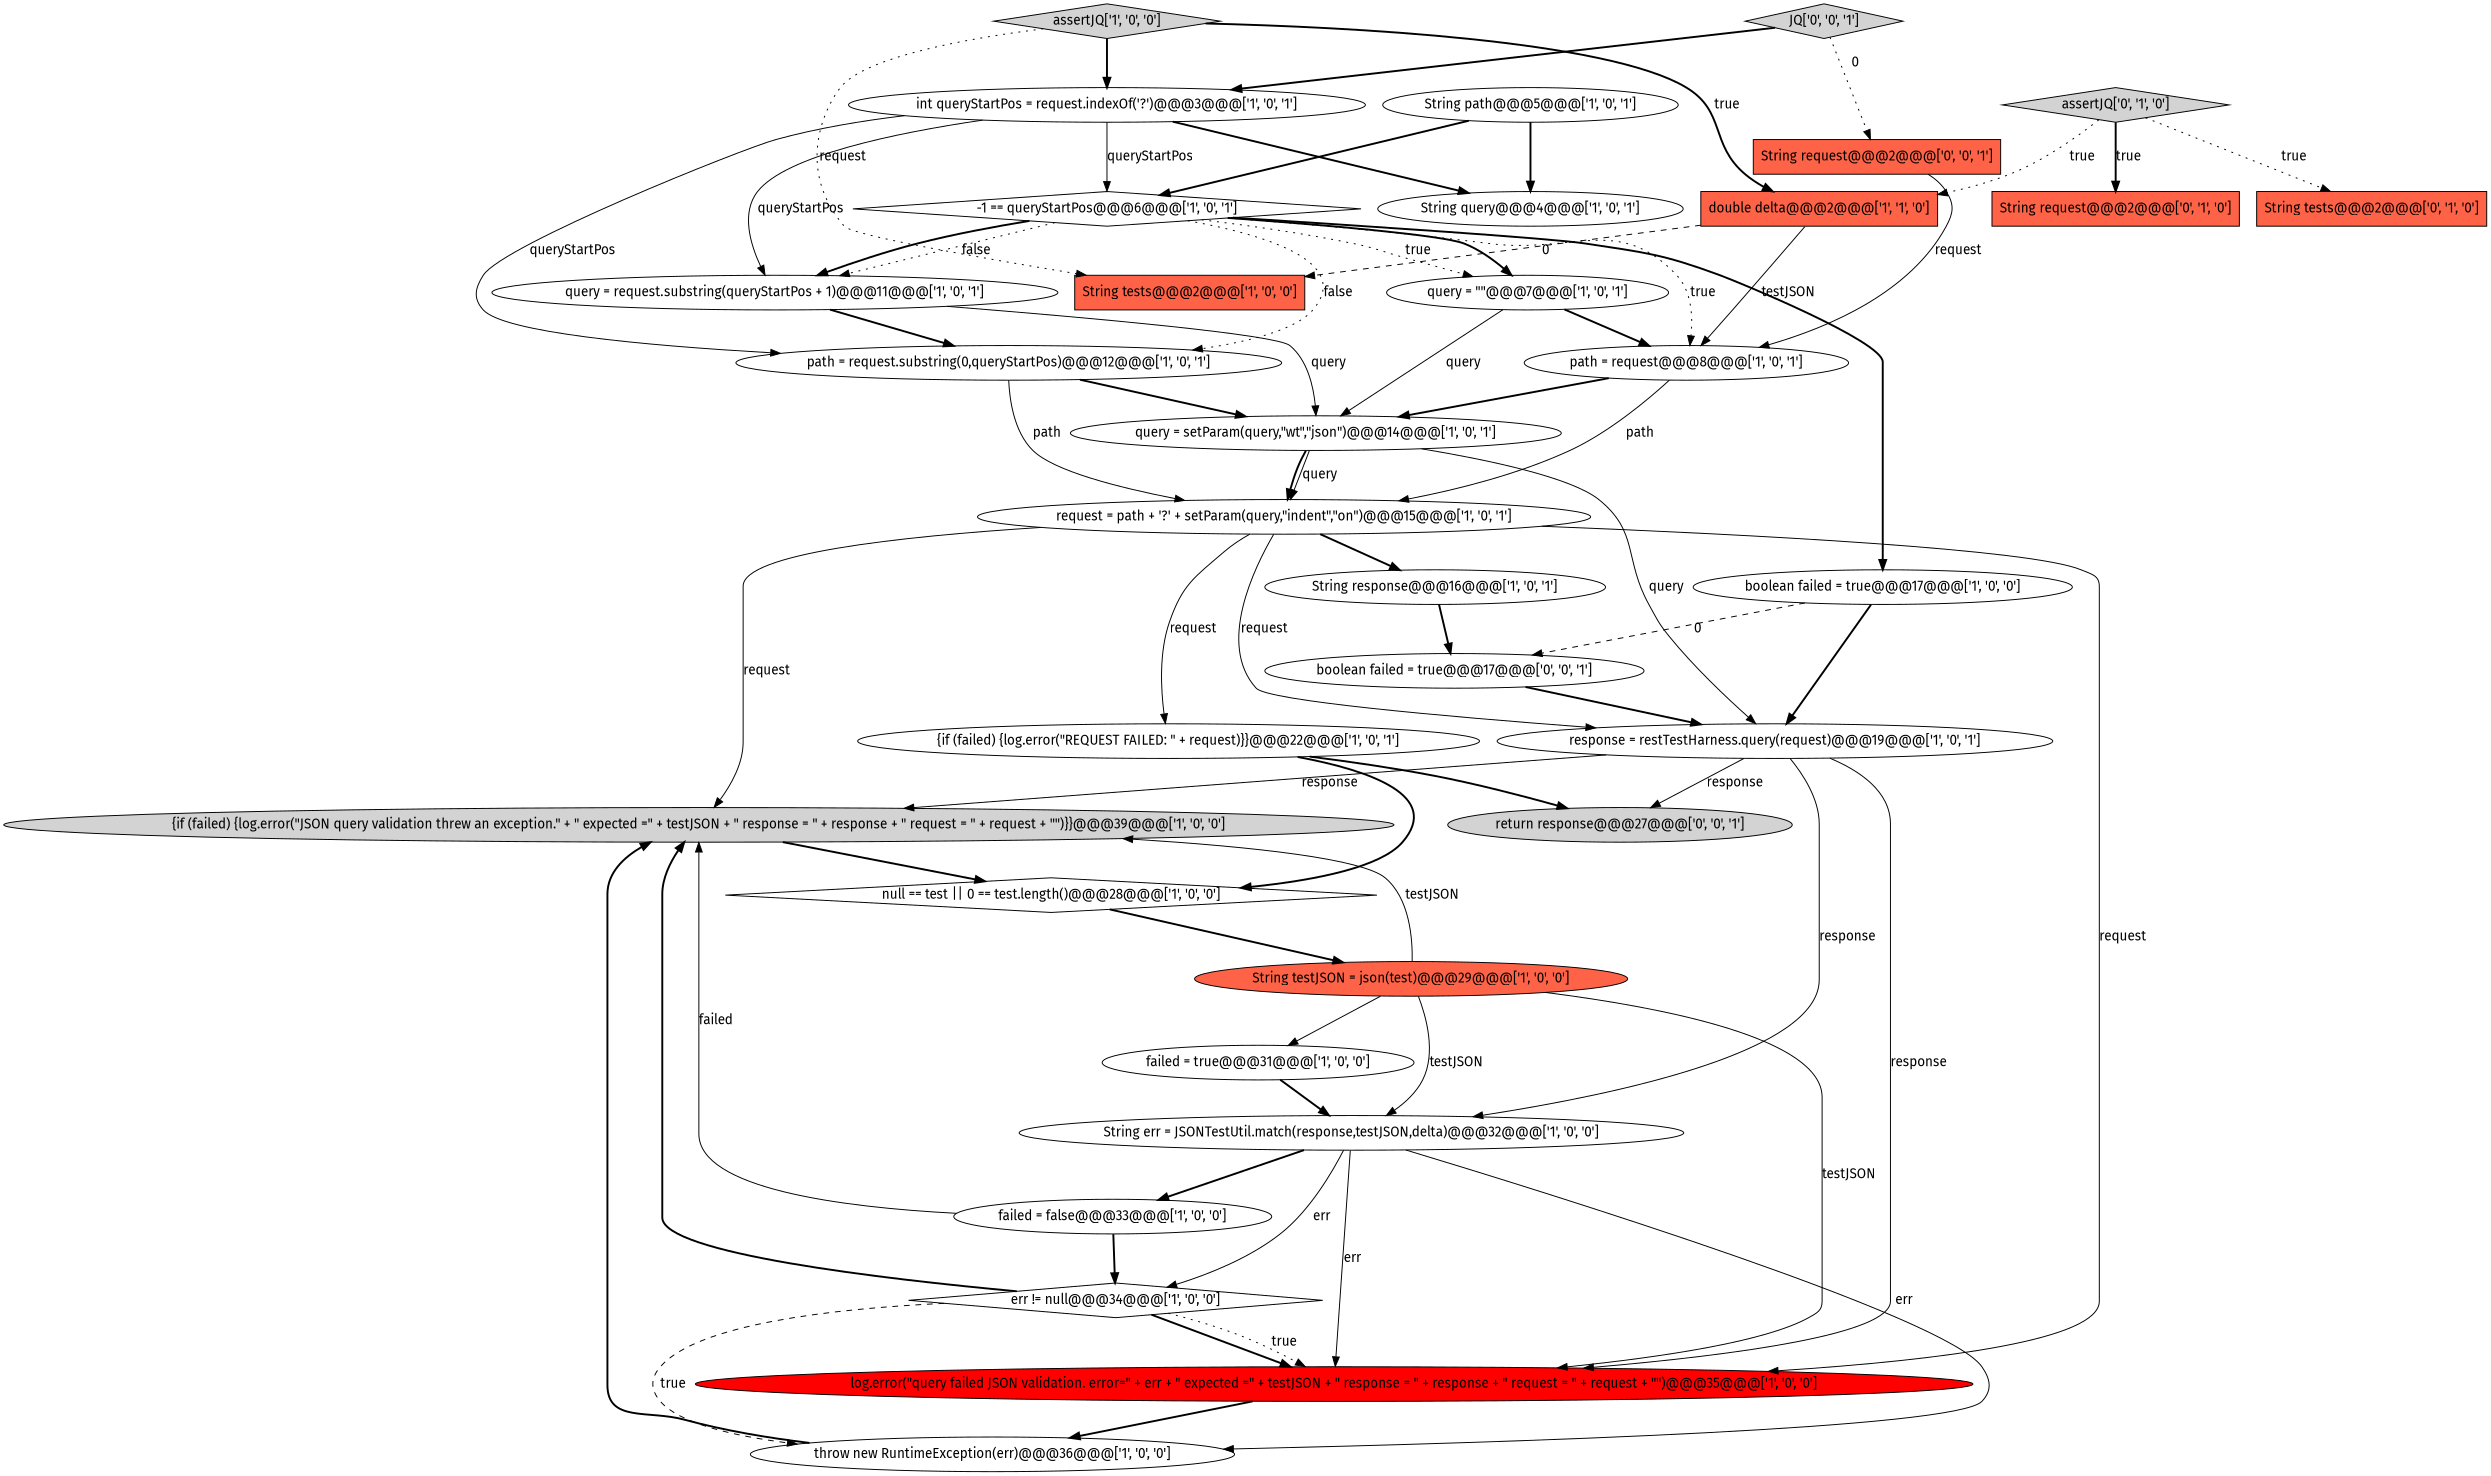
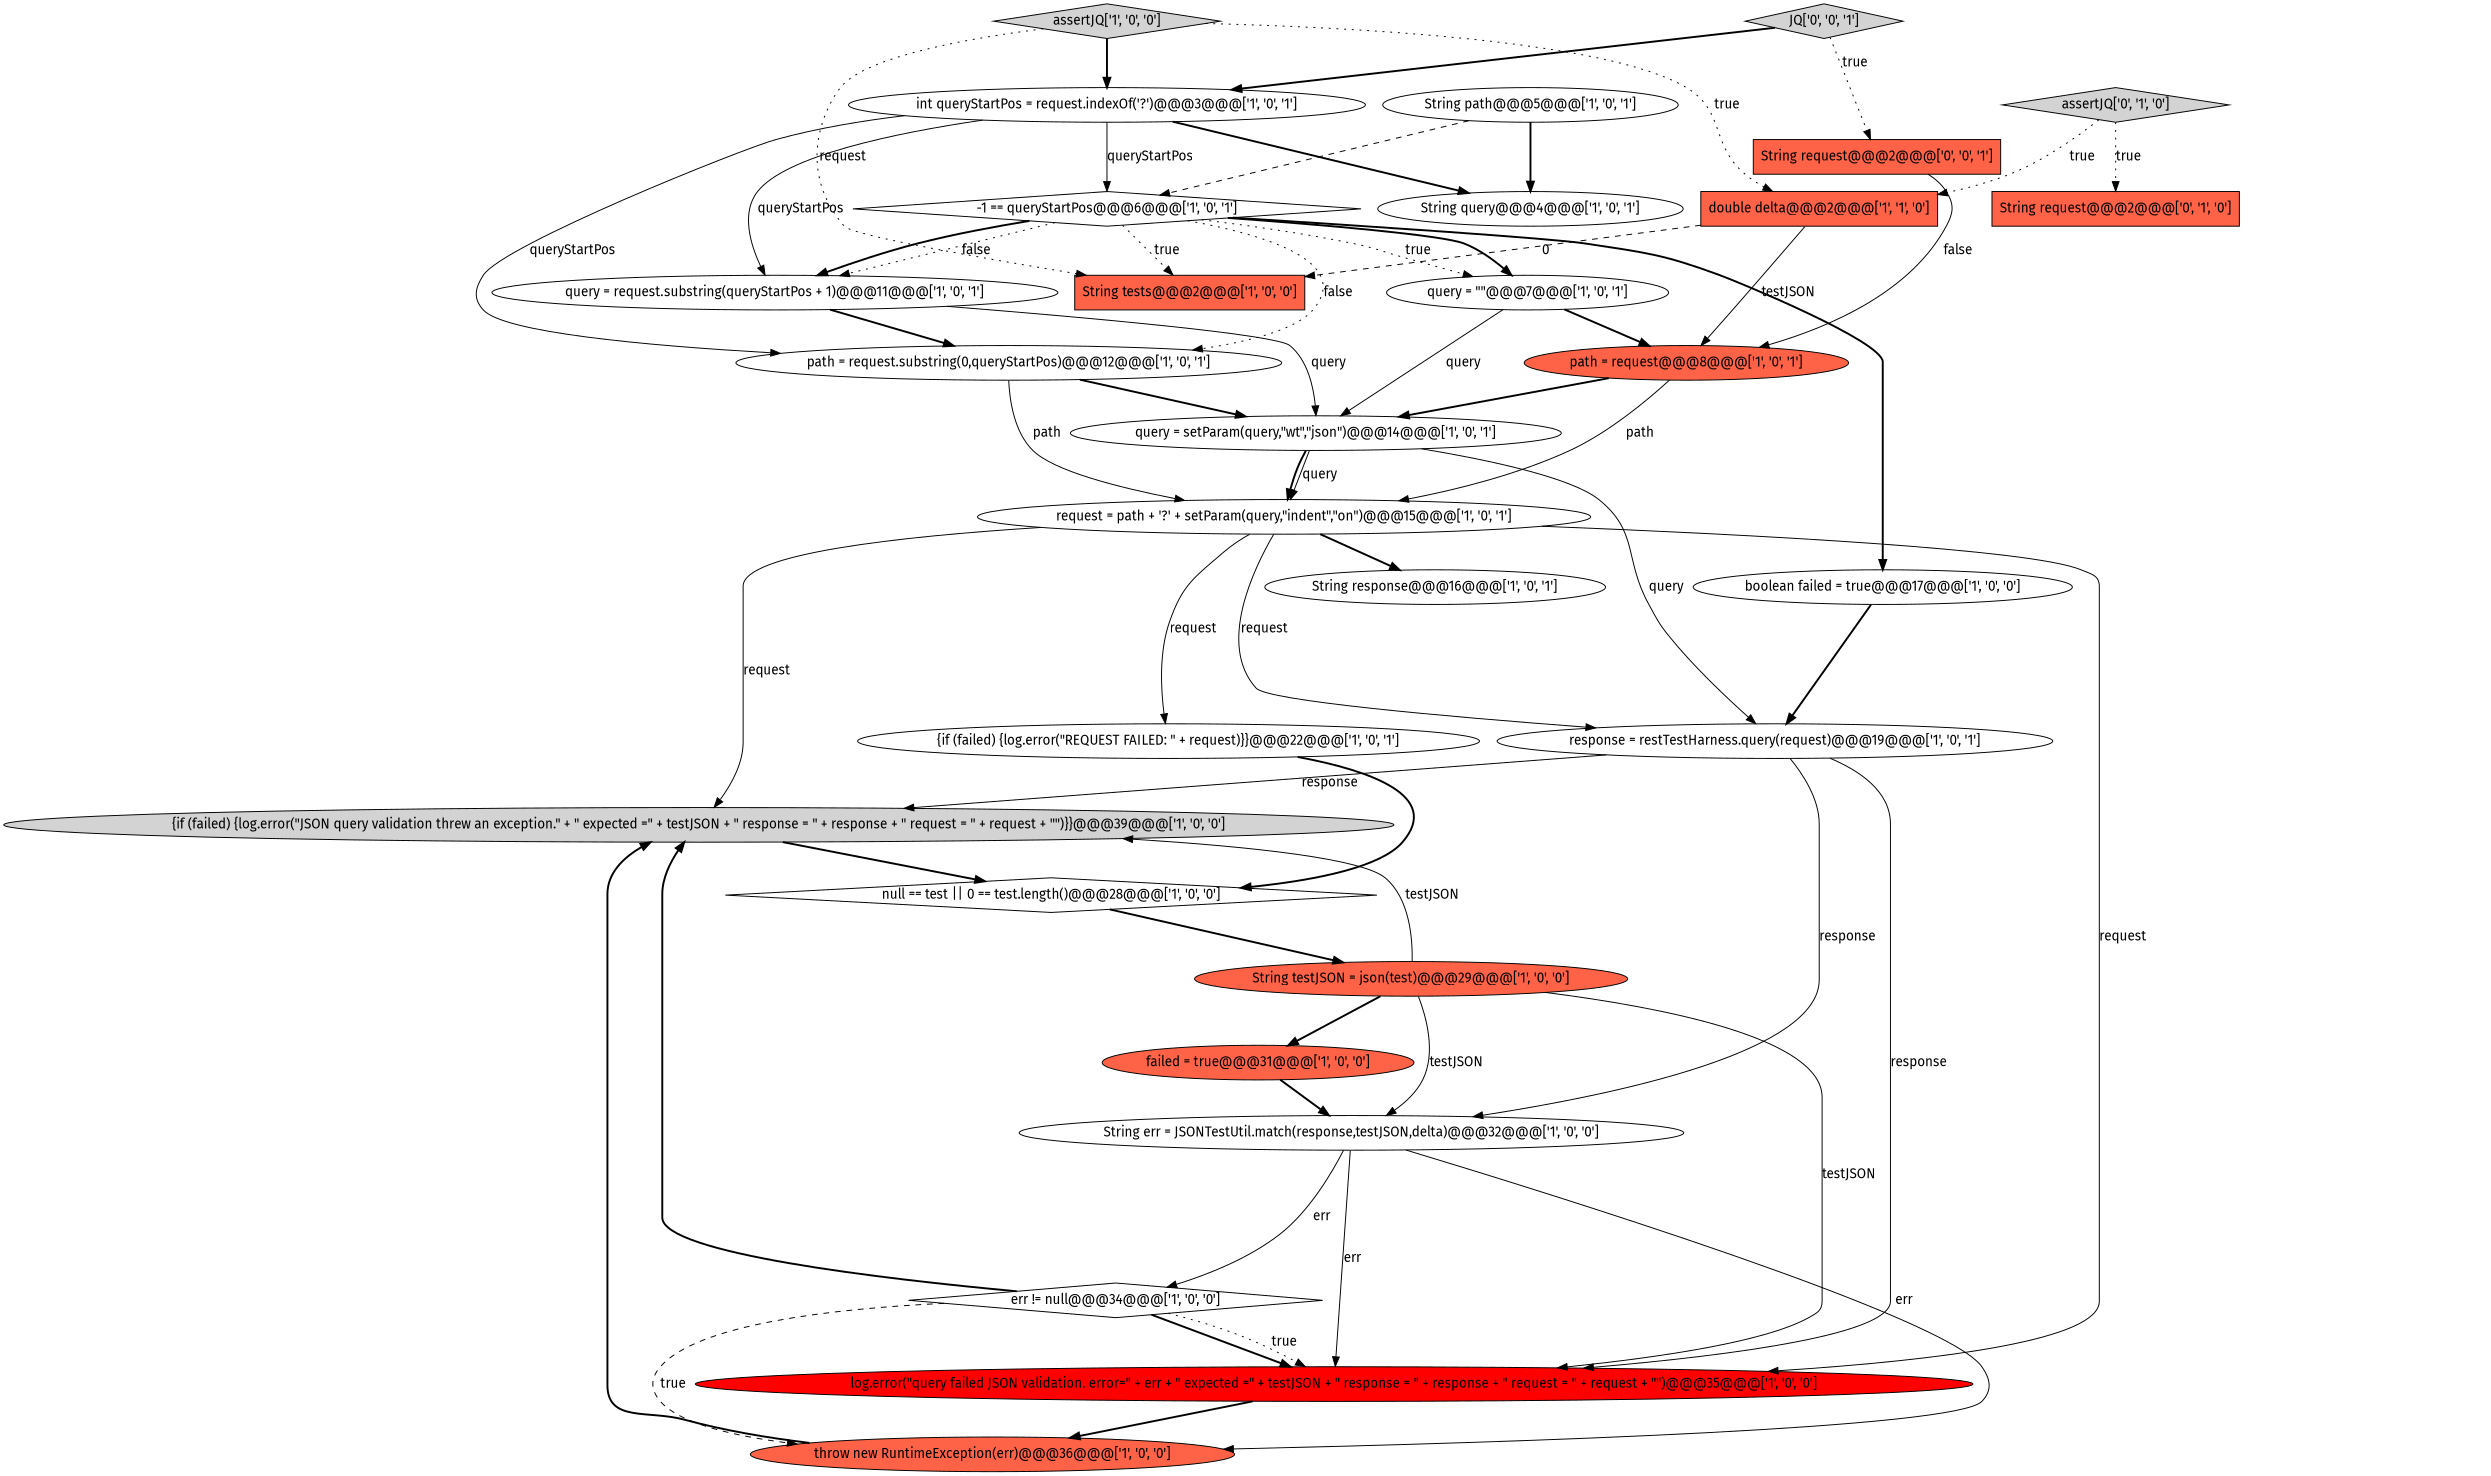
(1513, 44) -> (1513, 44)
(1855, 63) -> (1855, 63)
(2116, 152) -> (2116, 152)
(1334, 153) -> (1334, 153)
(2372, 209) -> none
(1489, 243) -> (1144, 247)
(1958, 251) -> (1958, 251)
(1686, 363) -> (1686, 363)
(1454, 671) -> none
(1620, 825) -> none
(1339, 1019) -> (1339, 1019)
(1258, 1063) -> (1258, 1063)
(1113, 1217) -> none
(992, 1454) -> (992, 1454)
